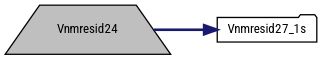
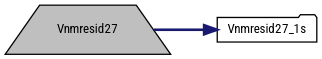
(88, 30) -> (88, 30)
